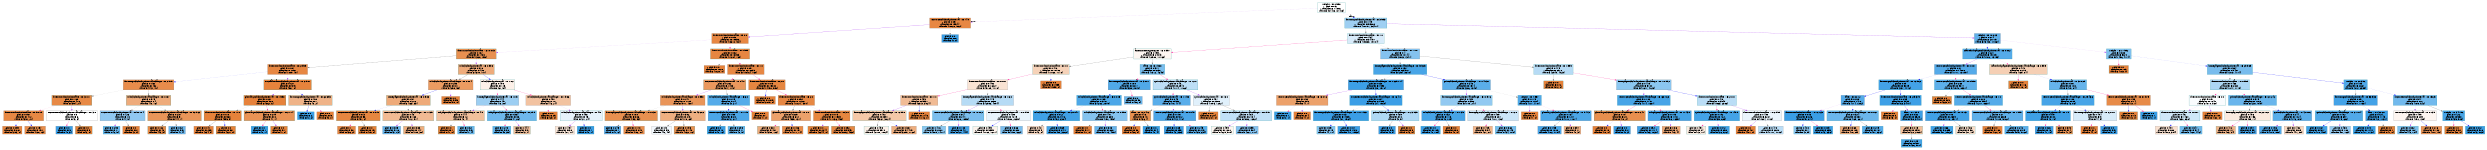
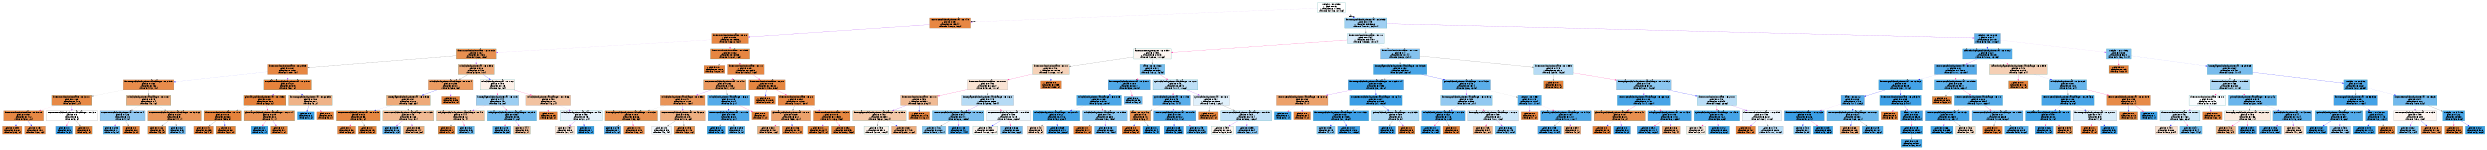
(950, 38) -> none
(1912, 130) -> (1912, 130)
